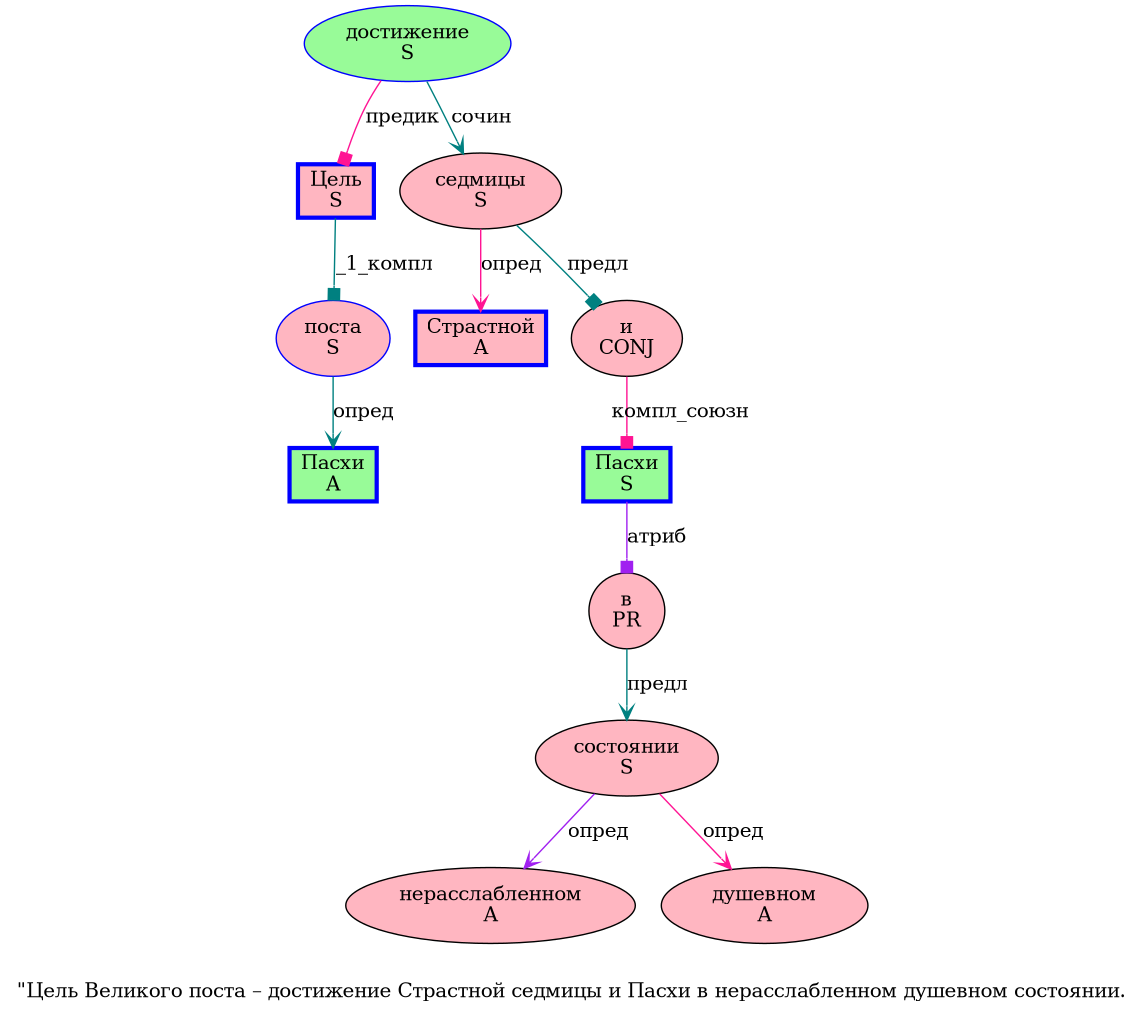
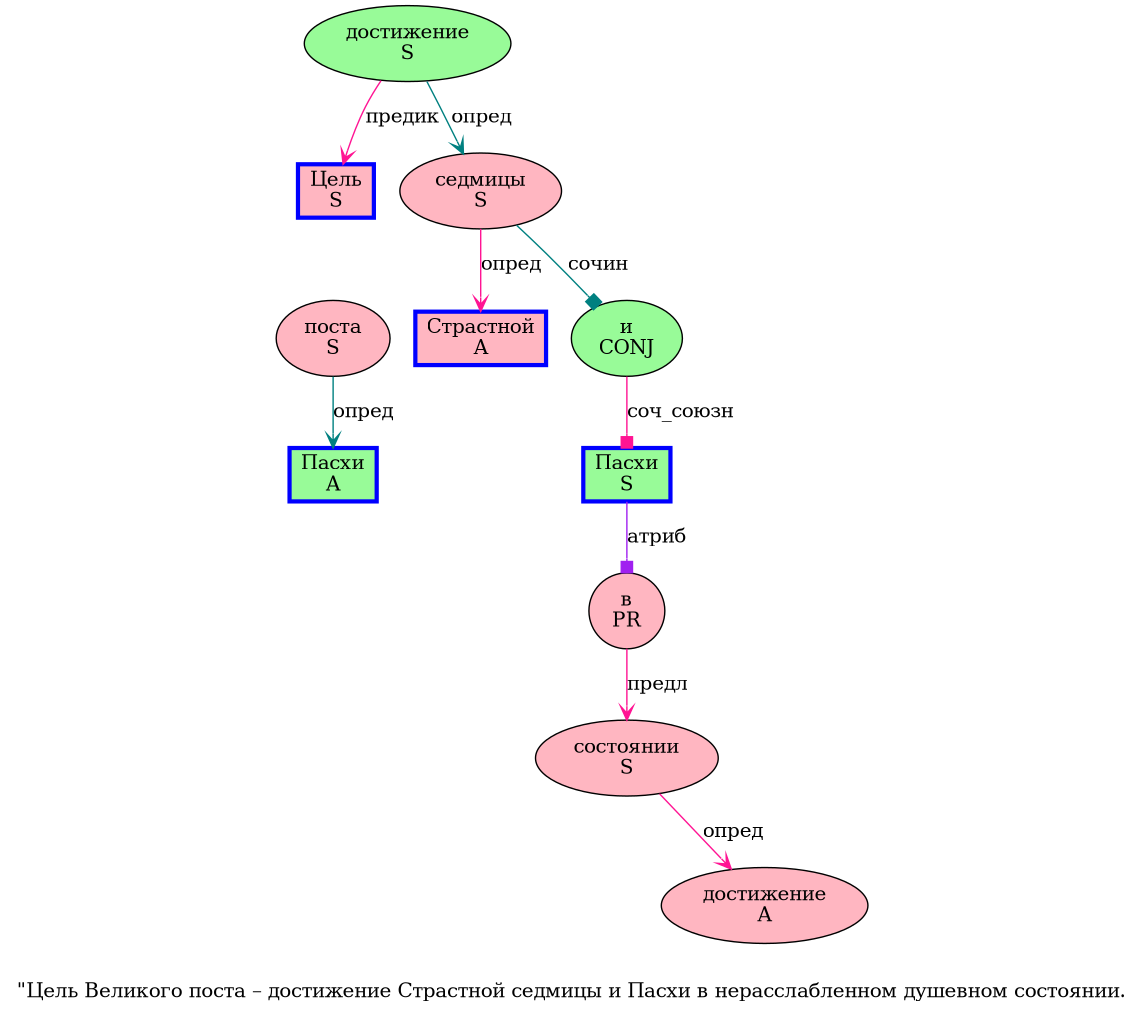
(408, 44) -> (408, 44)
(362, 115) -> (362, 115)
(481, 117) -> (481, 117)
(335, 252) -> none
(598, 265) -> (598, 265)
(333, 338) -> (333, 338)
(627, 338) -> (627, 338)
(680, 412) -> (680, 412)
(627, 677) -> (627, 677)
(491, 905) -> none
(765, 905) -> (765, 905)
